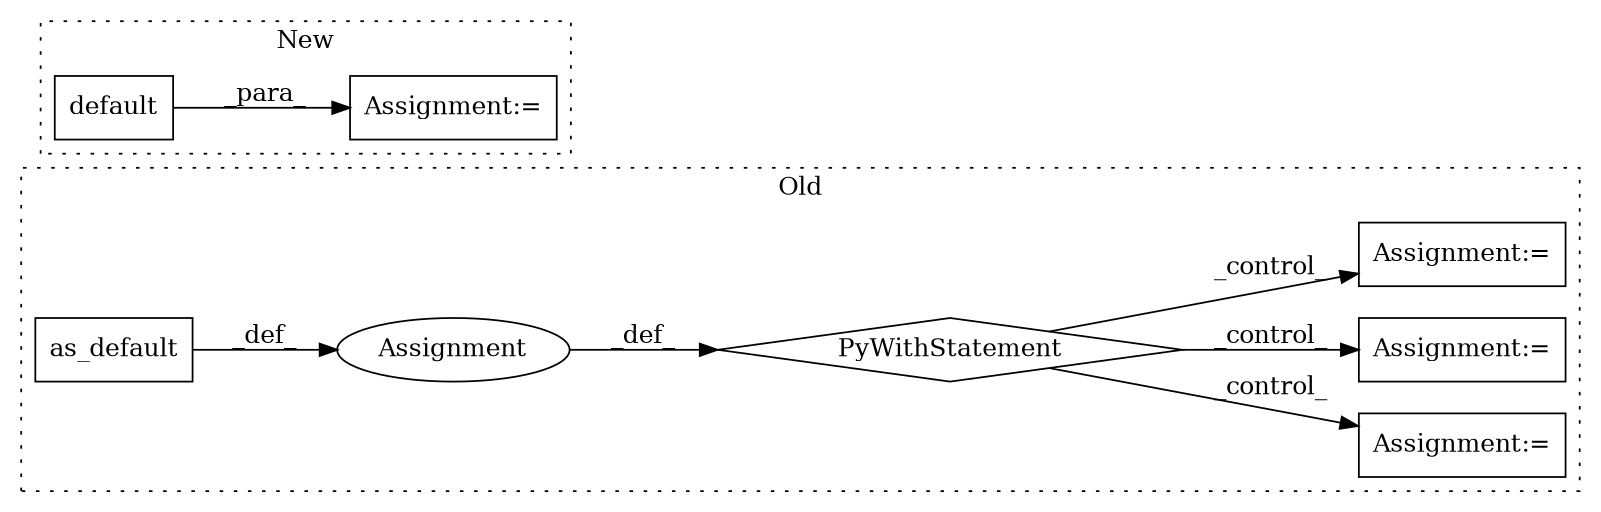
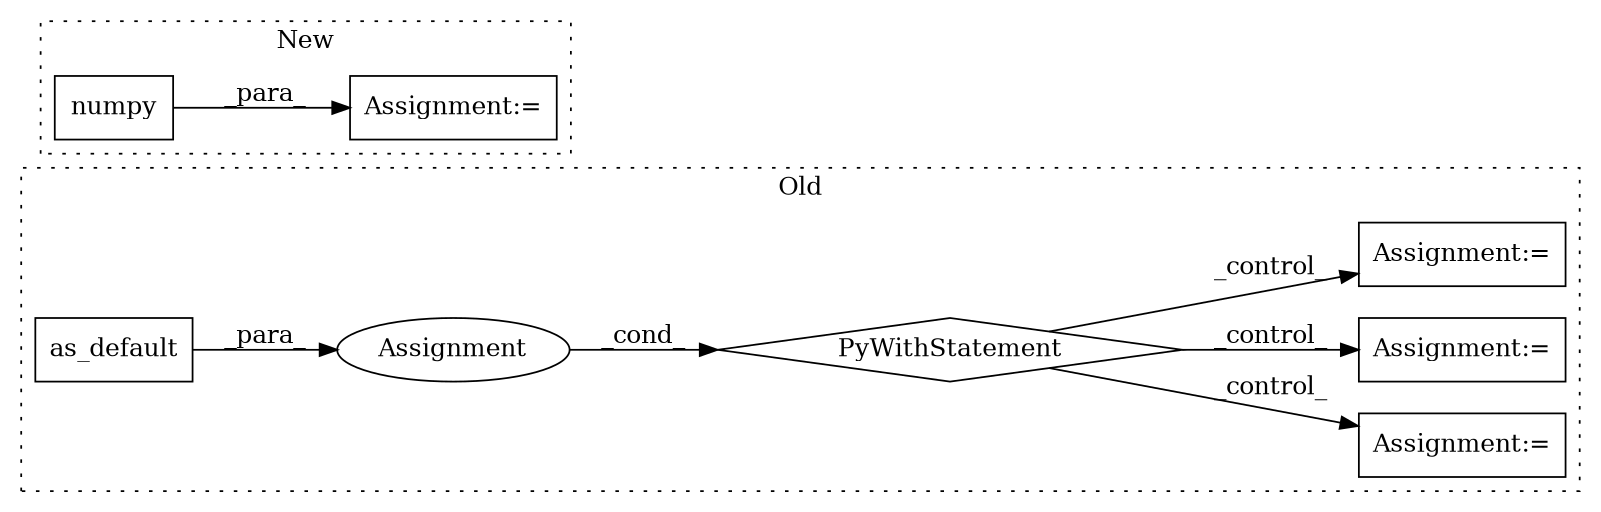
(114, 108) -> (114, 108)
(265, 337) -> (265, 337)
(644, 337) -> (644, 337)
